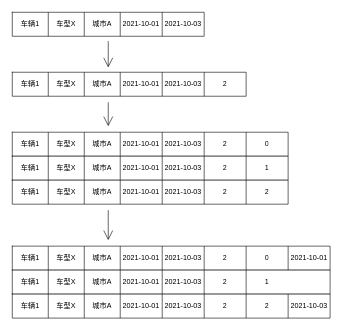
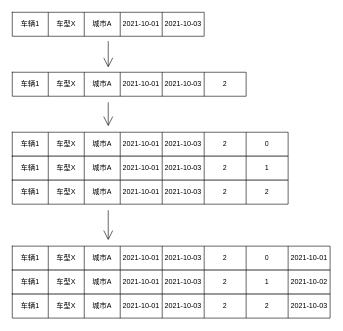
none -> (309, 282)
